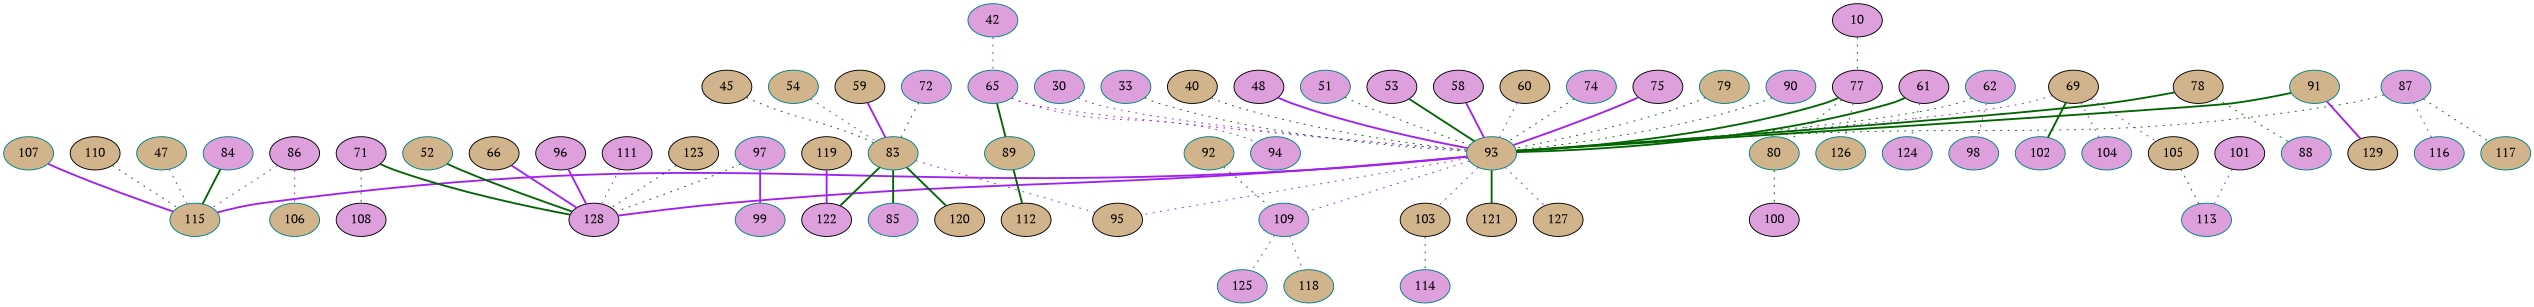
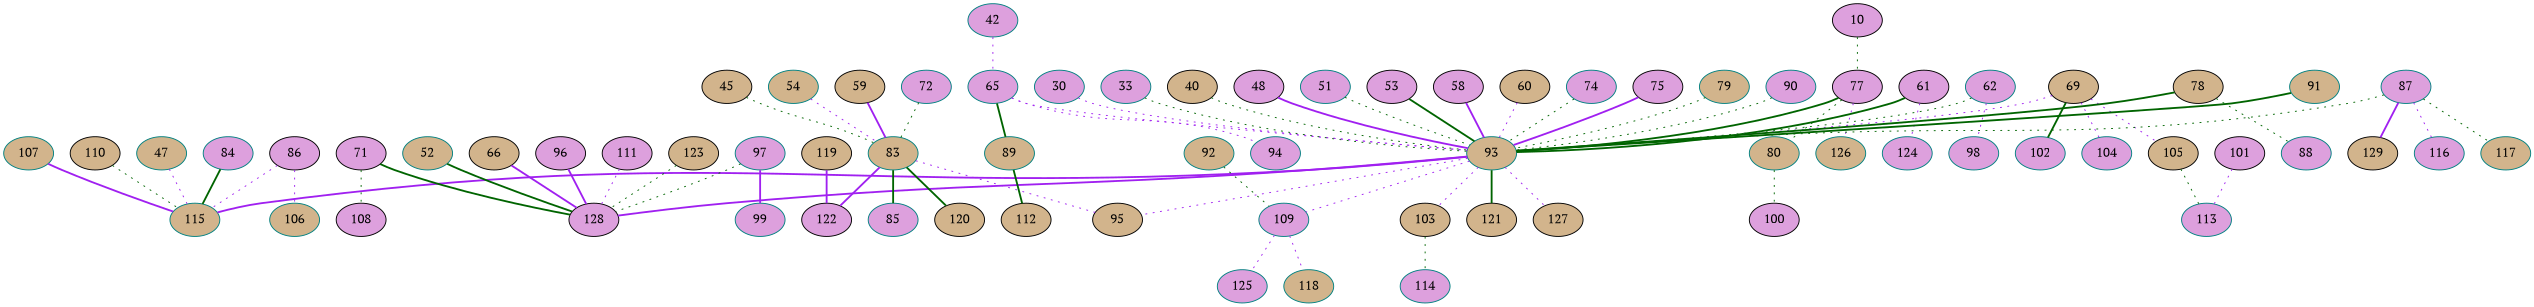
(2344, 120) -> (2389, 120)
(860, 186) -> (860, 186)
